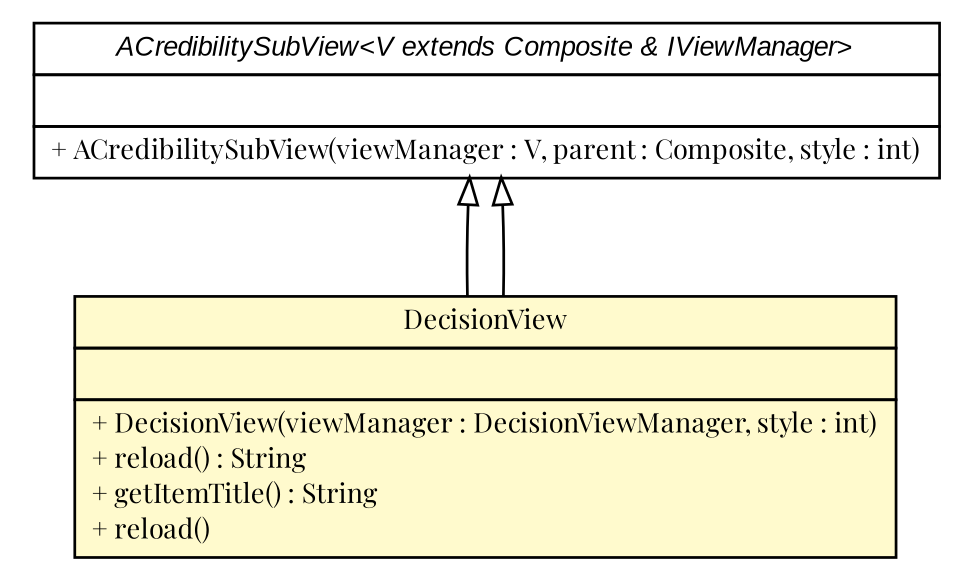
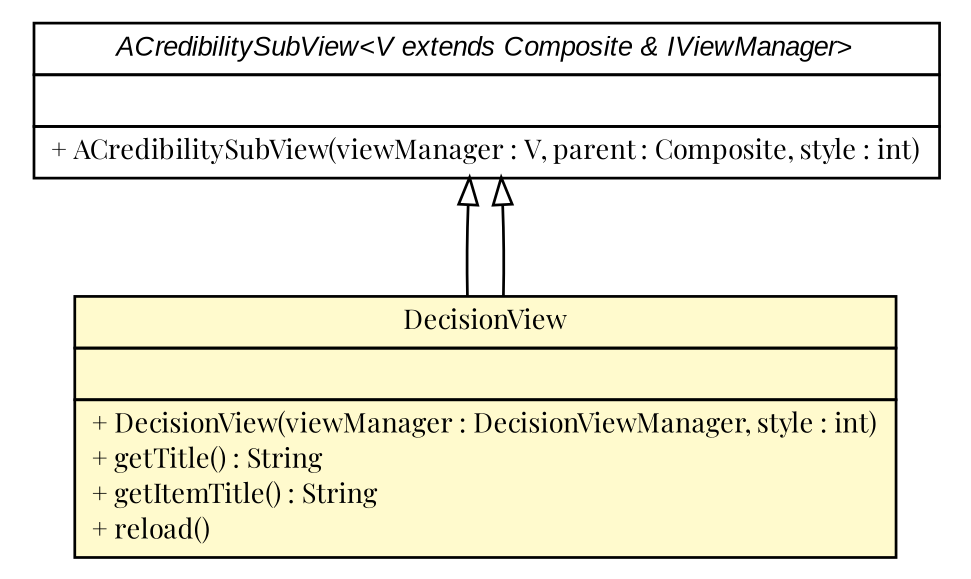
(200, 460) -> (208, 460)
